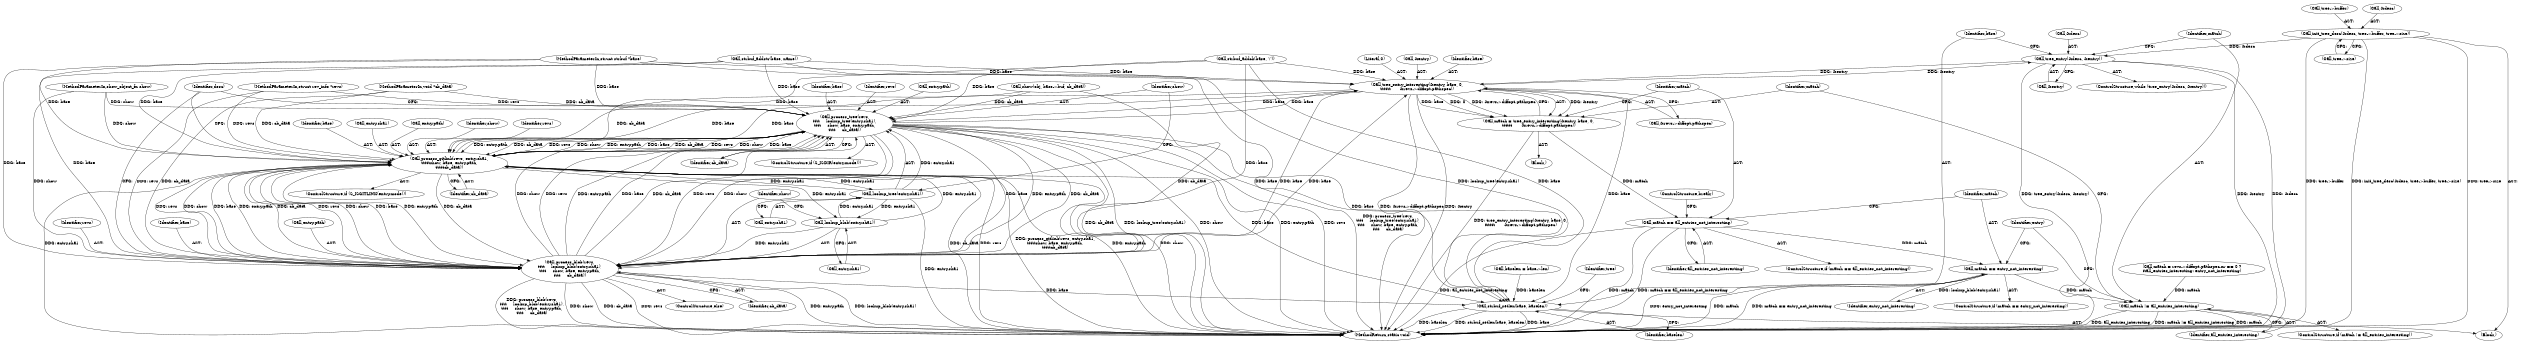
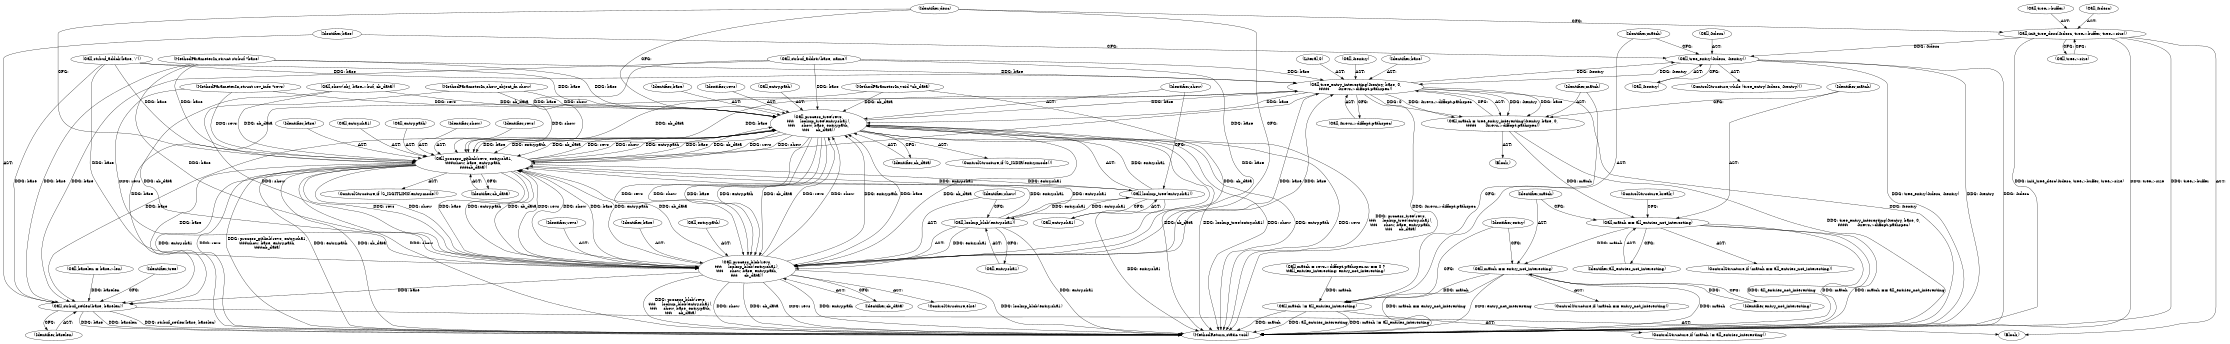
none -> (1479, 21)
(1489, 182) -> (82, 182)
(1921, 290) -> (1715, 290)
(1970, 290) -> (1735, 290)
none -> (1073, 310)
(2224, 335) -> none
